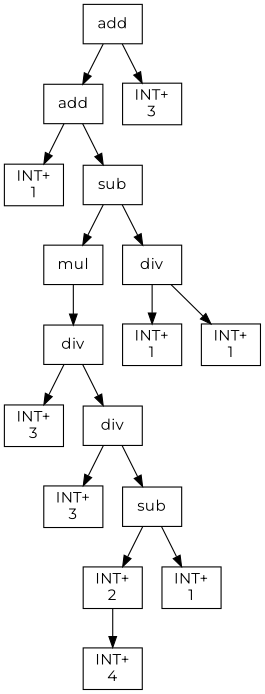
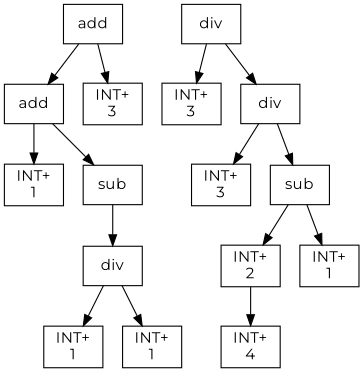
(73, 265) -> none
